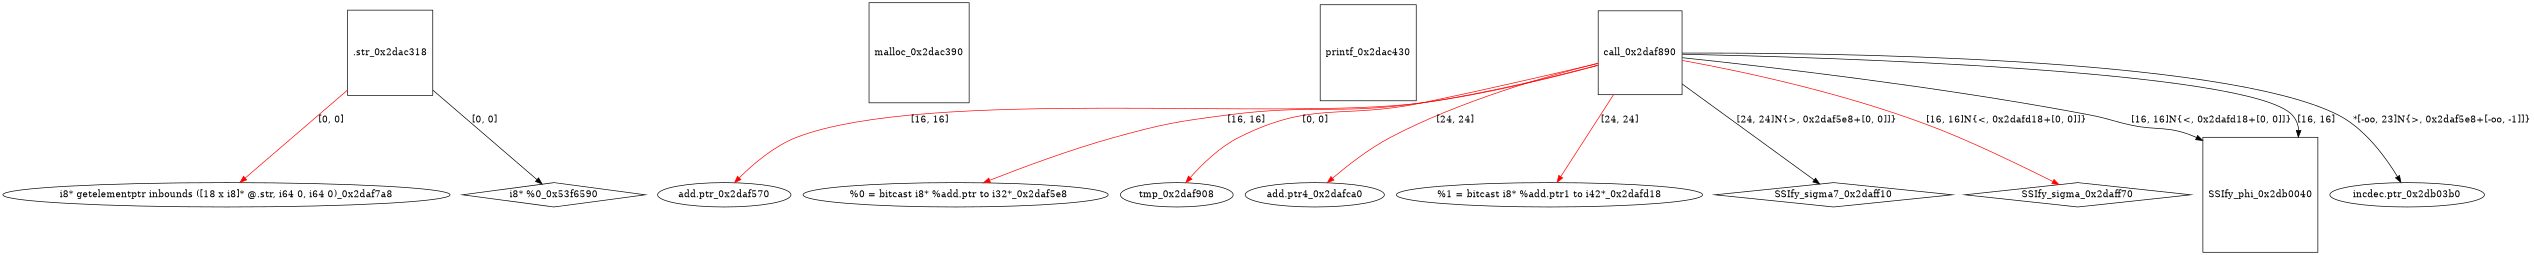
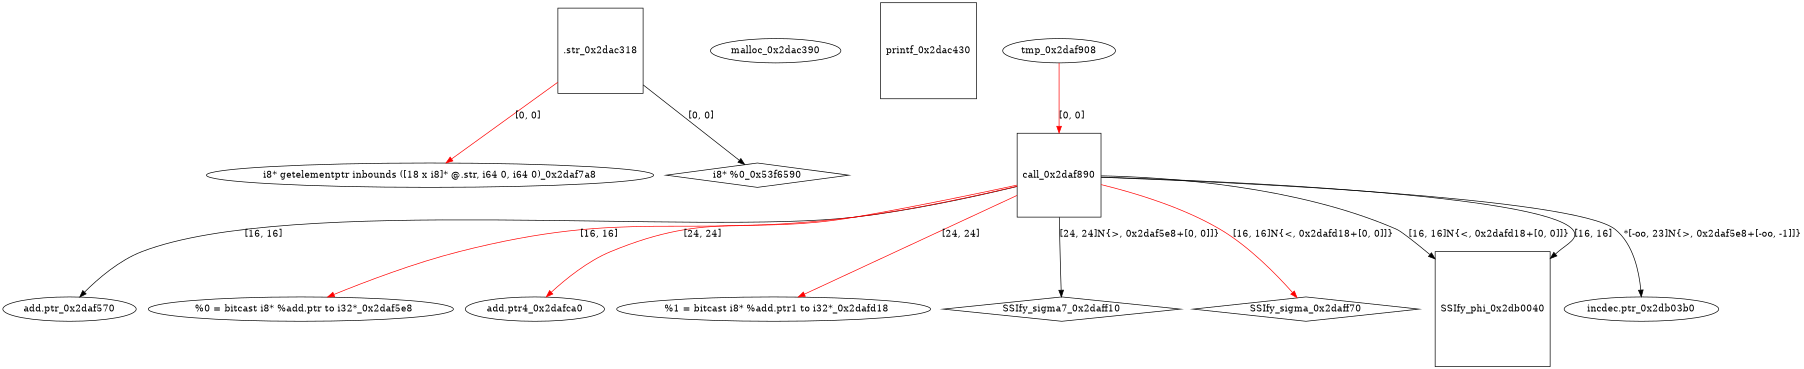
(919, 53) -> (776, 51)
(1163, 108) -> (544, 220)
(1312, 114) -> (1059, 94)
(1549, 195) -> (774, 309)
